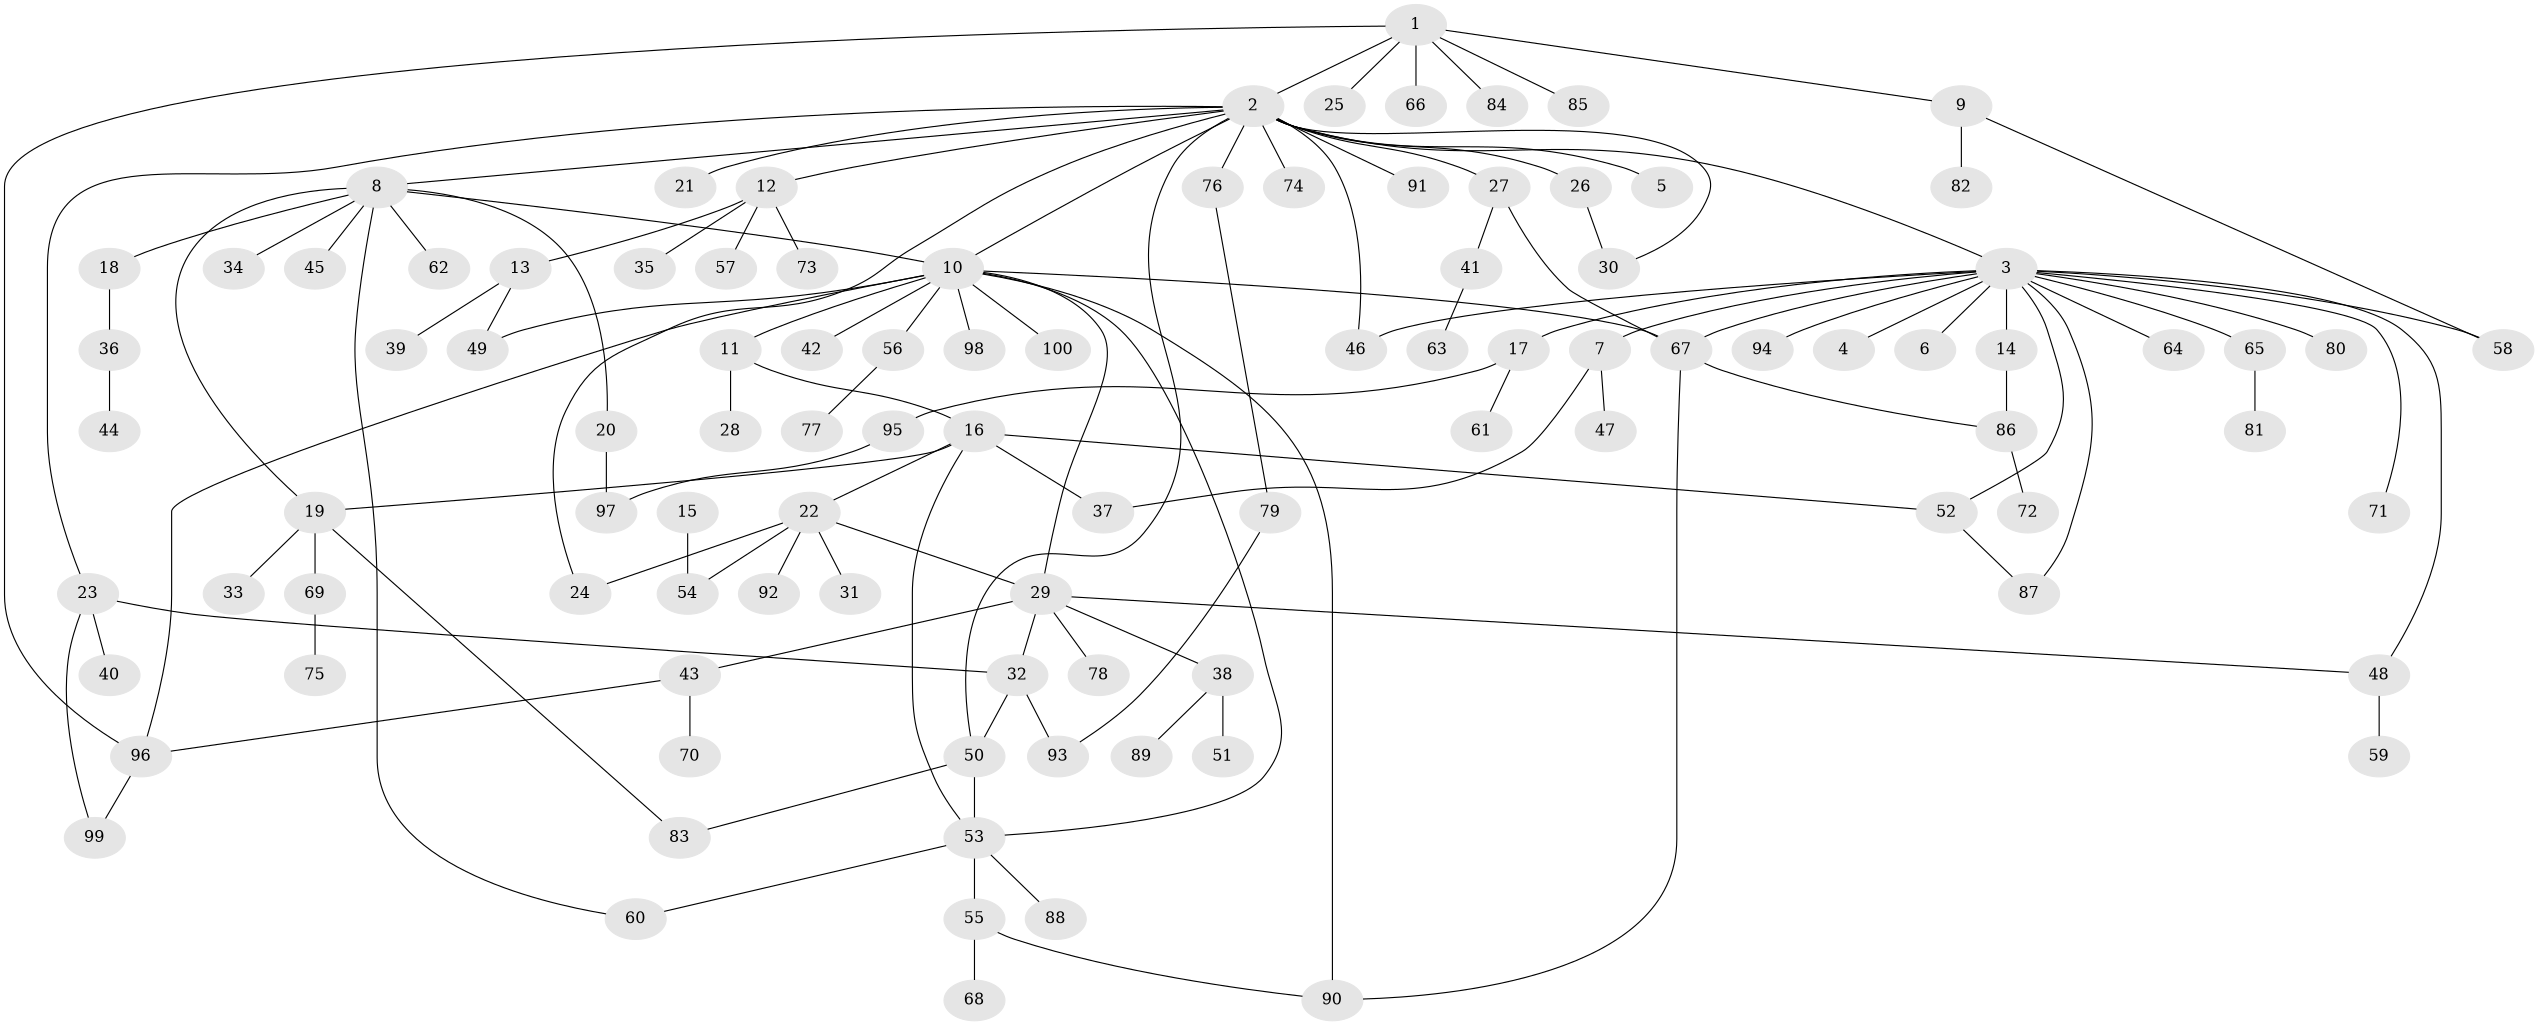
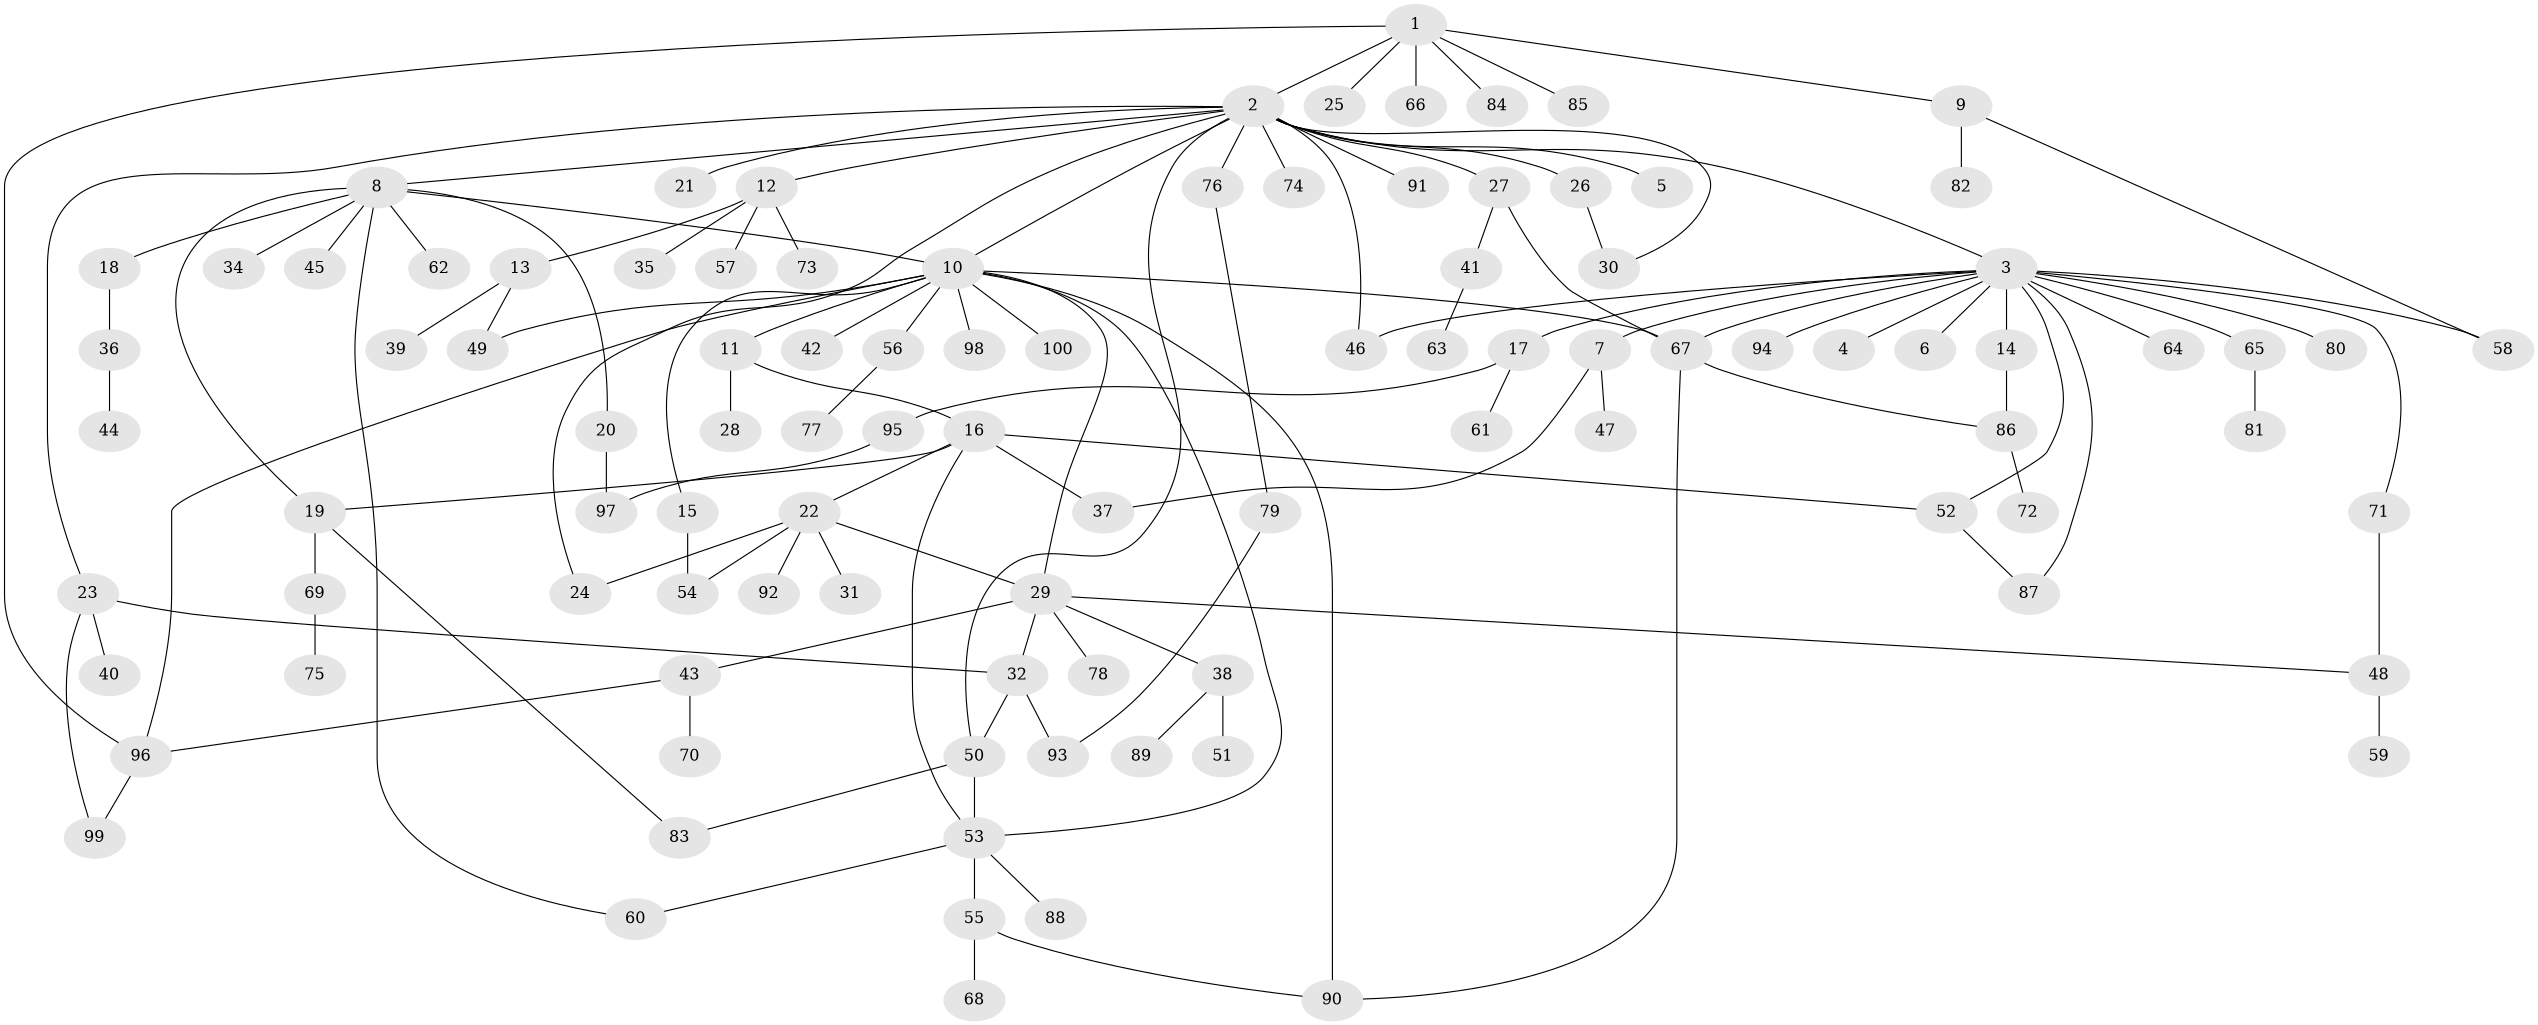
none -> (760, 292)
(2392, 324) -> (2379, 594)
(234, 594) -> none
